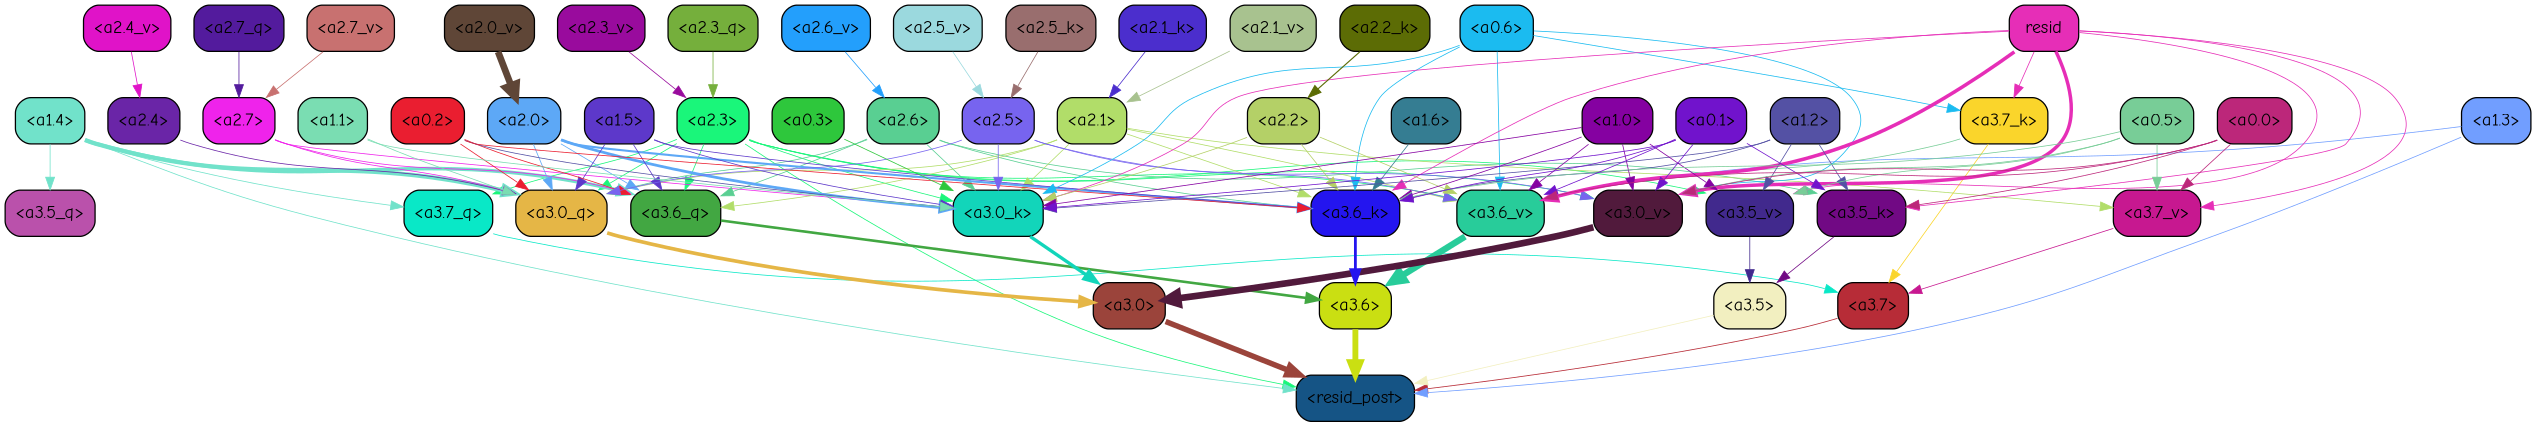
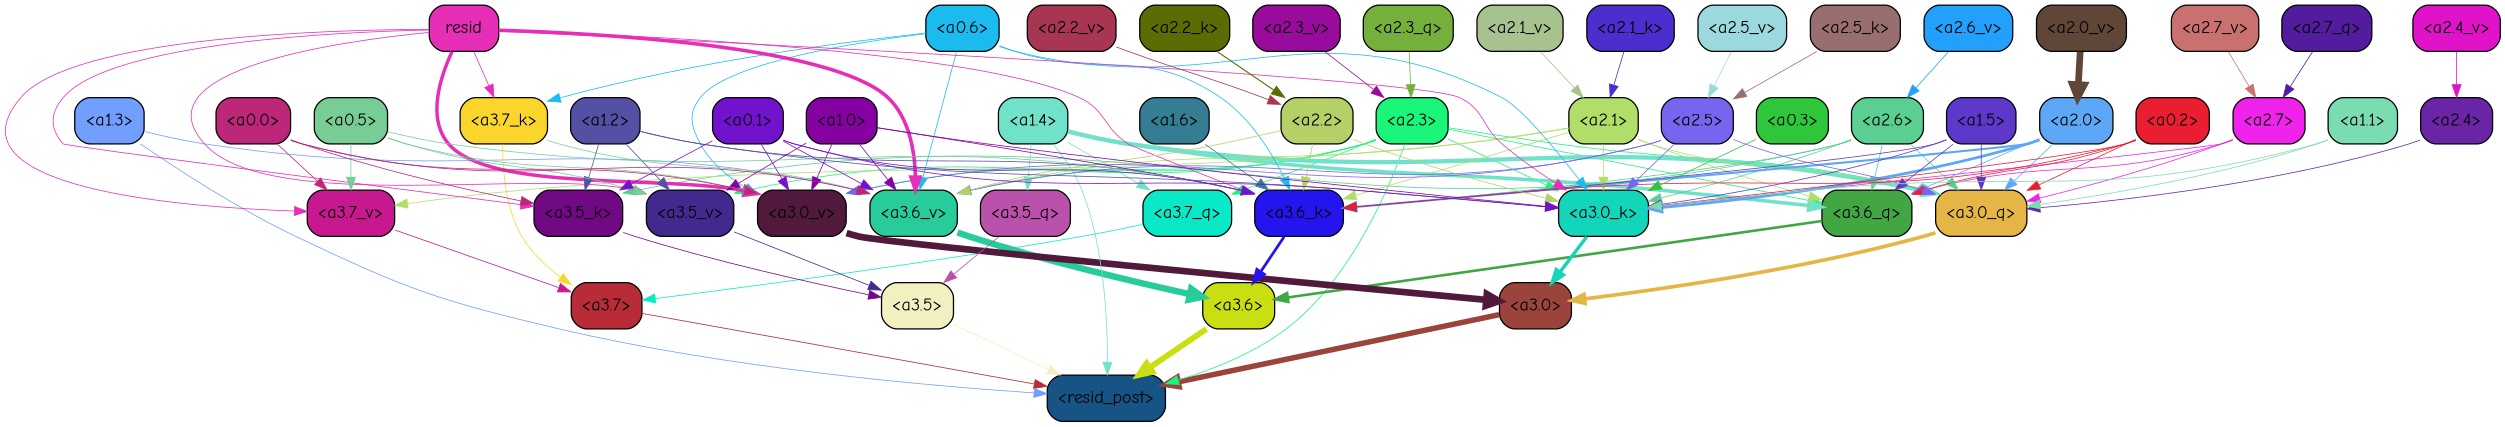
none -> (1072, 28)
(701, 181) -> (1899, 177)
none -> (966, 264)
